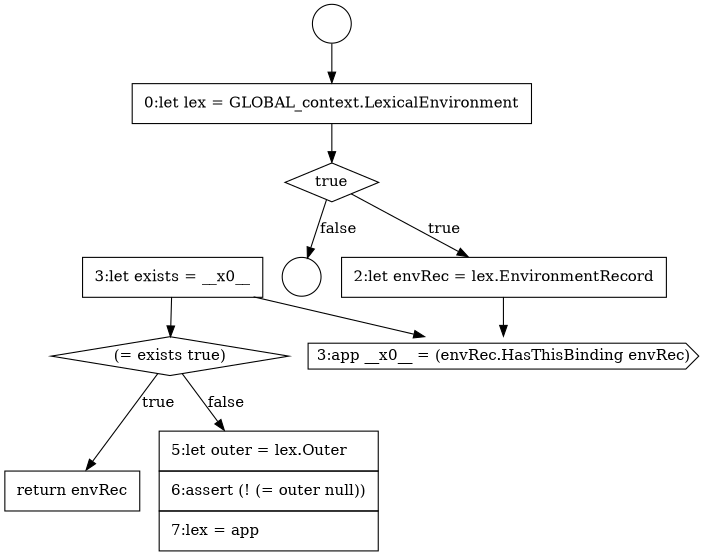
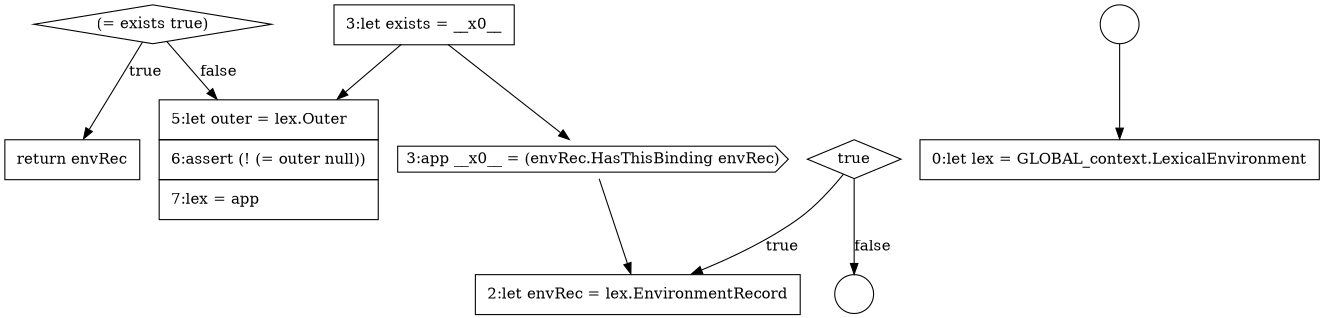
(332, 137) -> none
(171, 311) -> (373, 68)
(503, 311) -> (613, 221)
